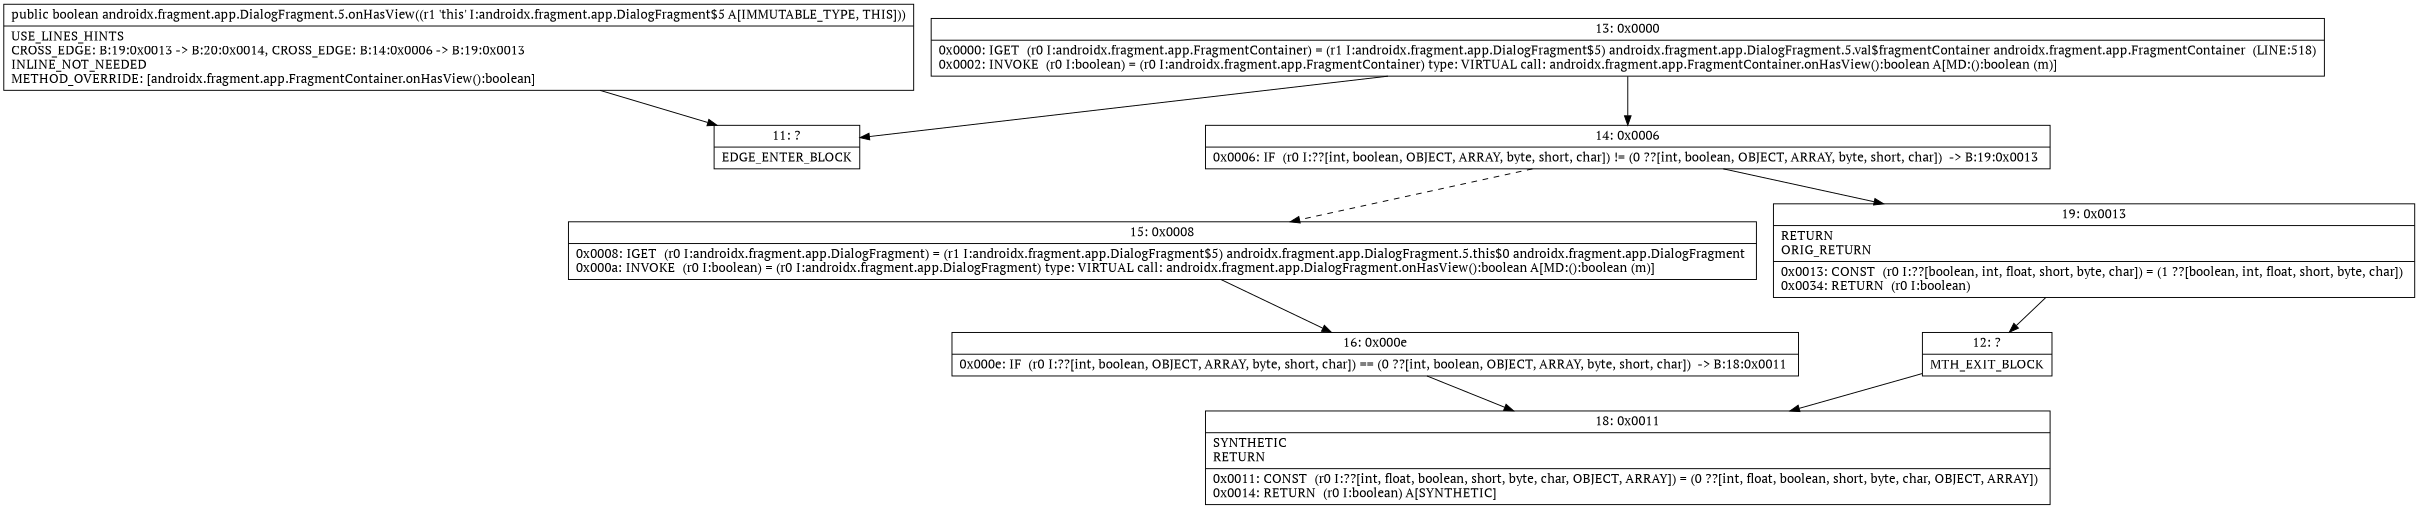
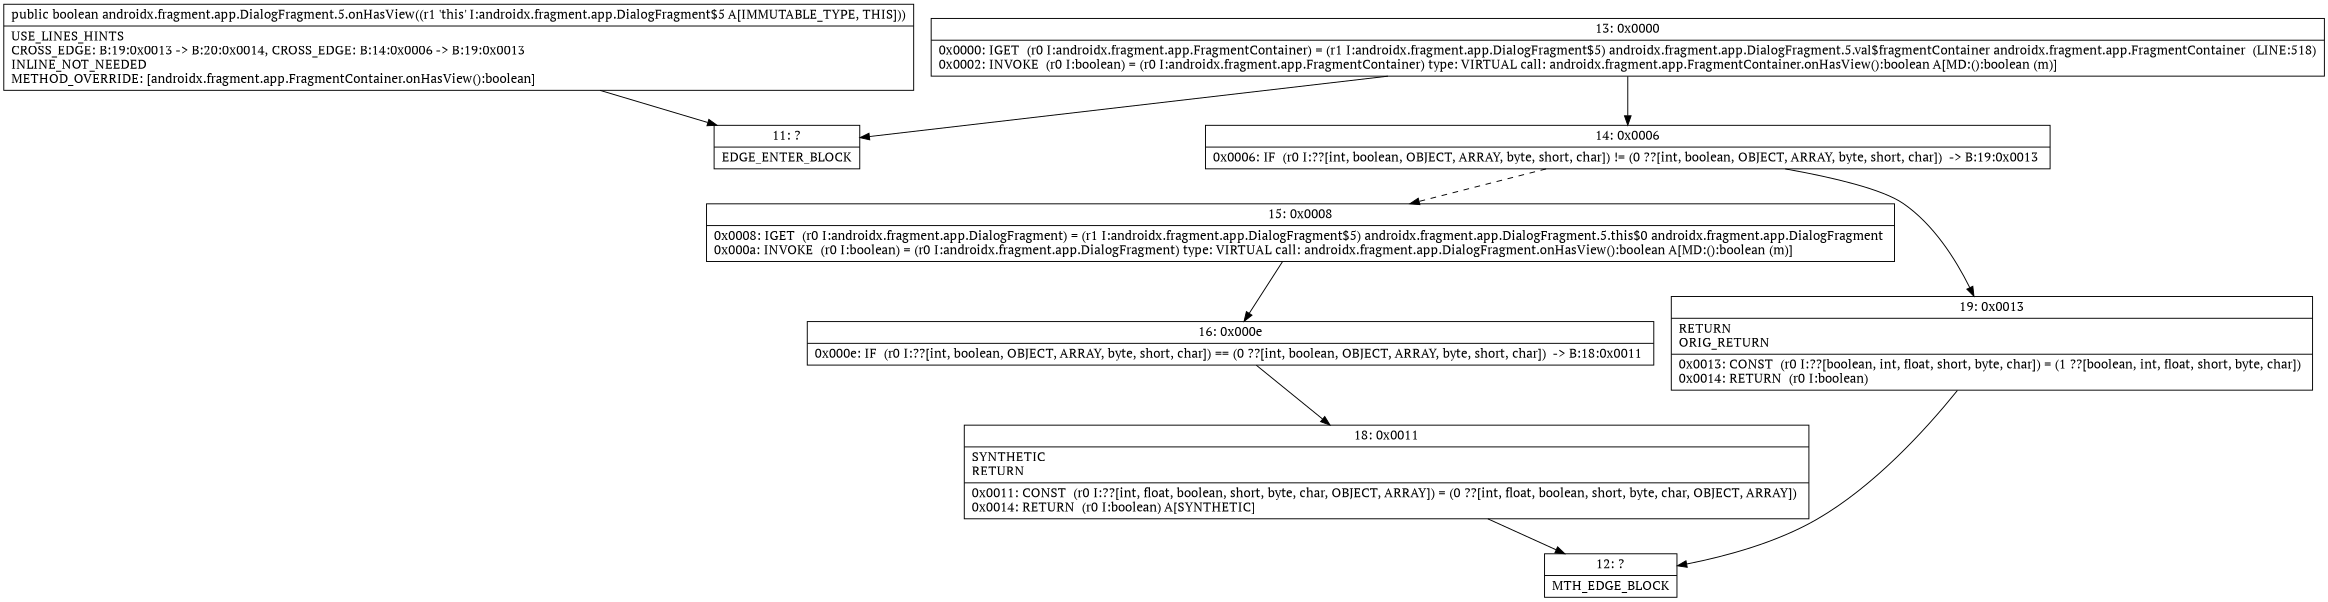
(1878, 286) -> (1776, 379)
(1987, 365) -> (1611, 586)
(1861, 391) -> (1522, 534)
